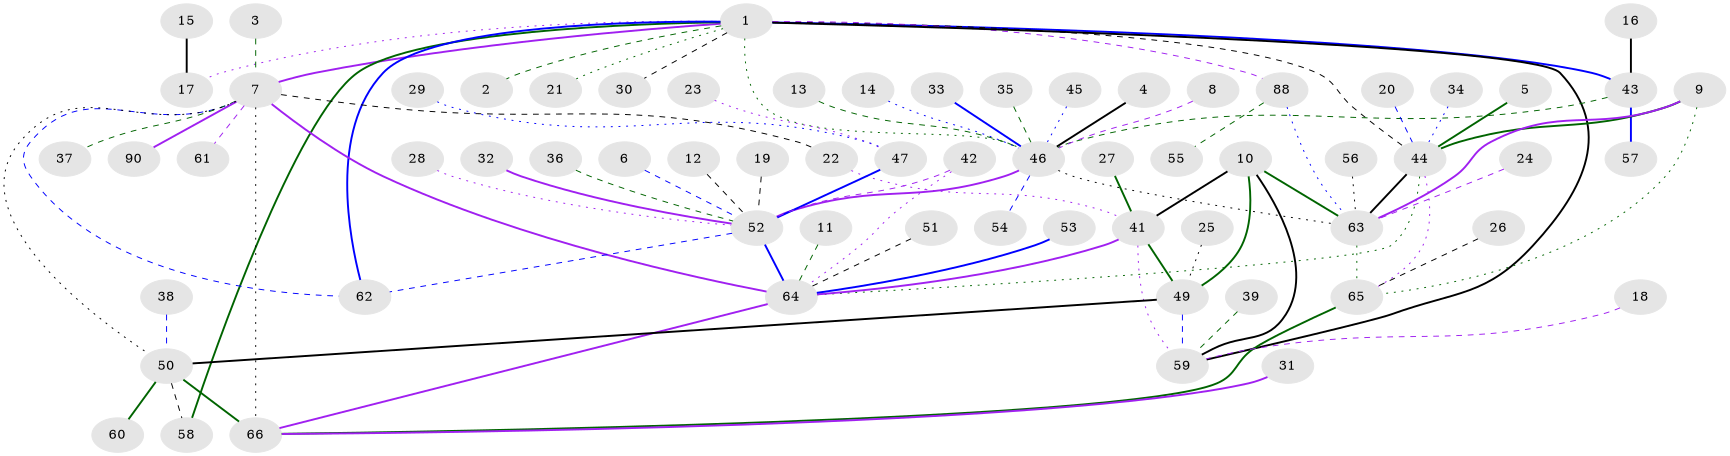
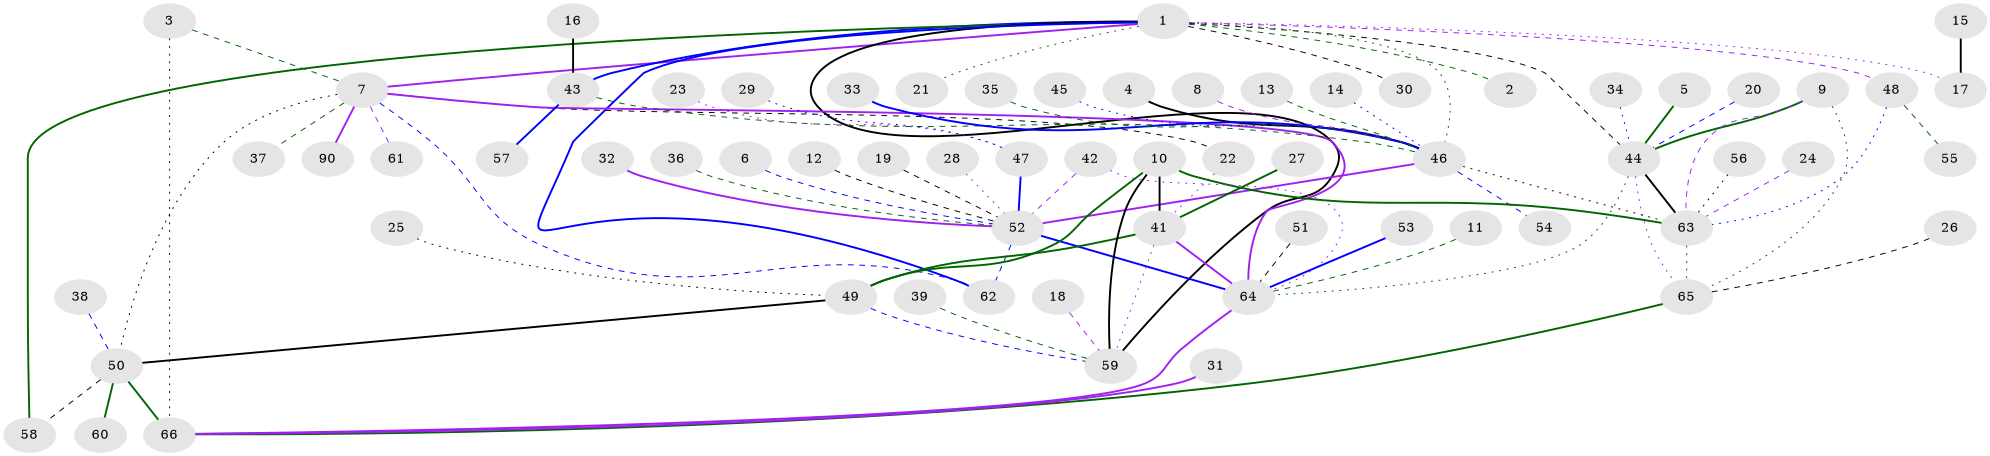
(1282, 90) -> (1892, 90)
(1494, 140) -> (1708, 139)
(256, 270) -> (170, 228)
